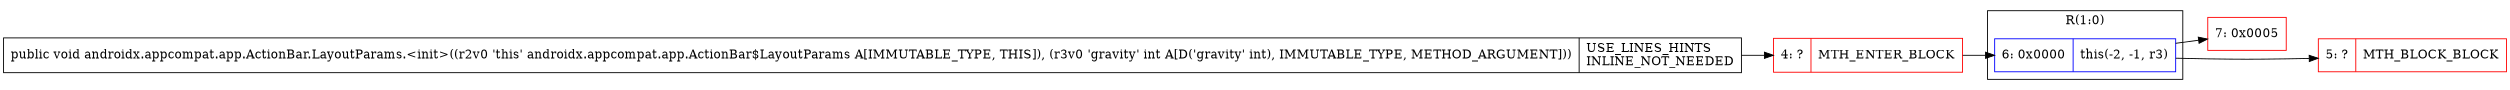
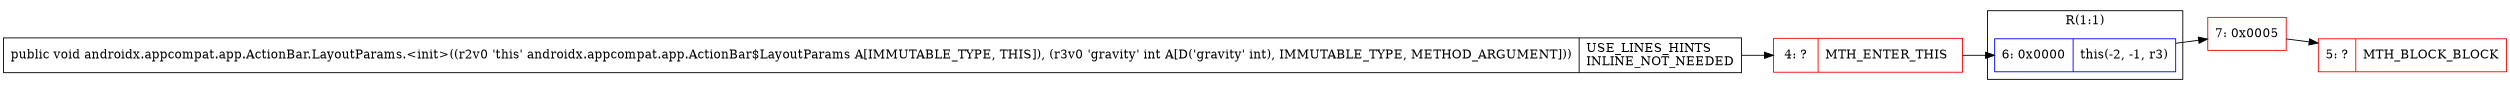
(2085, 21) -> (2085, 21)
(1887, 55) -> (1887, 55)
(2242, 59) -> (2298, 40)
